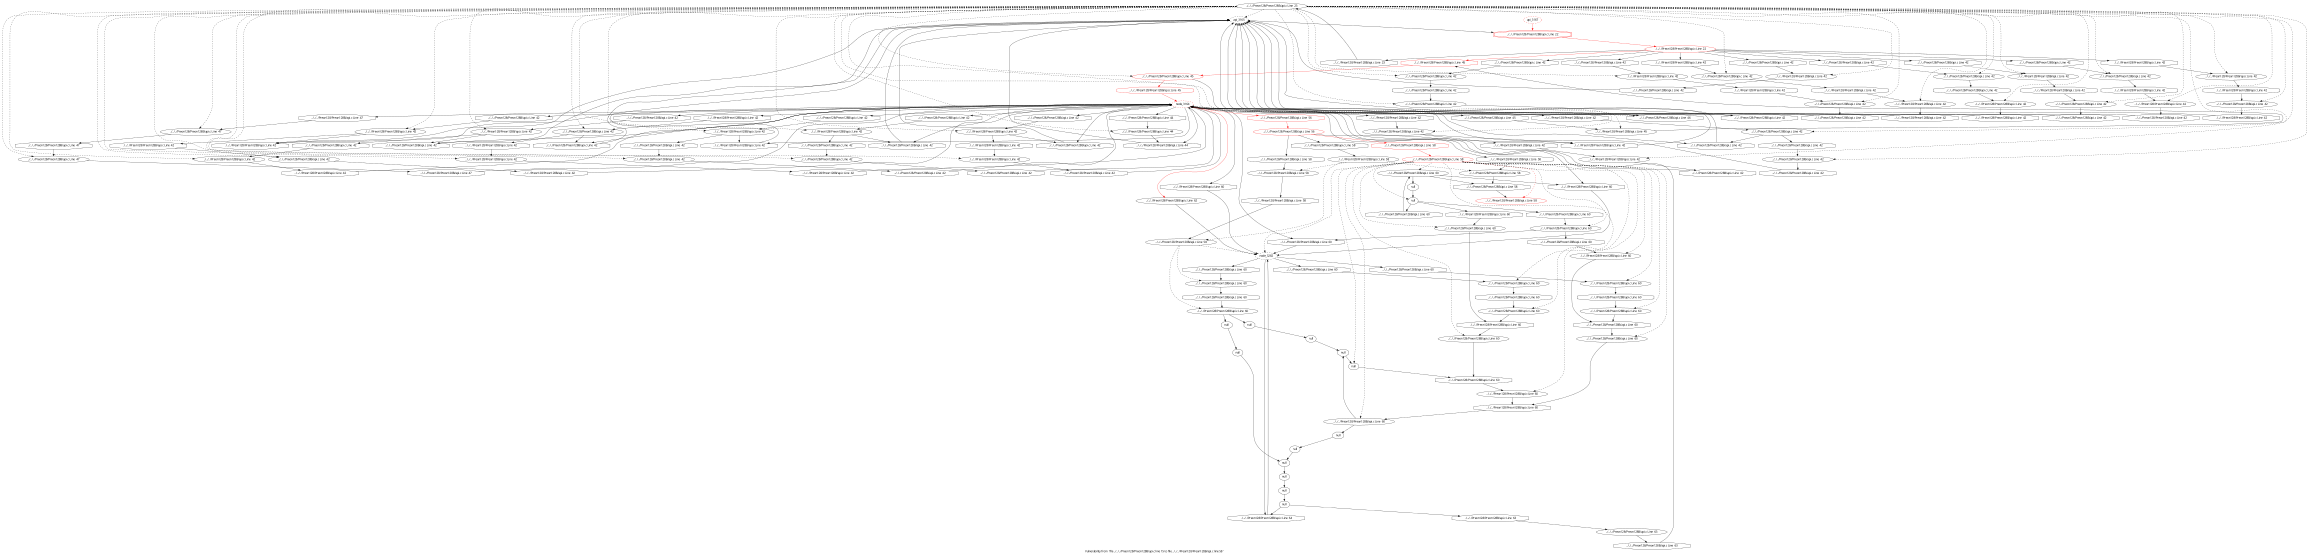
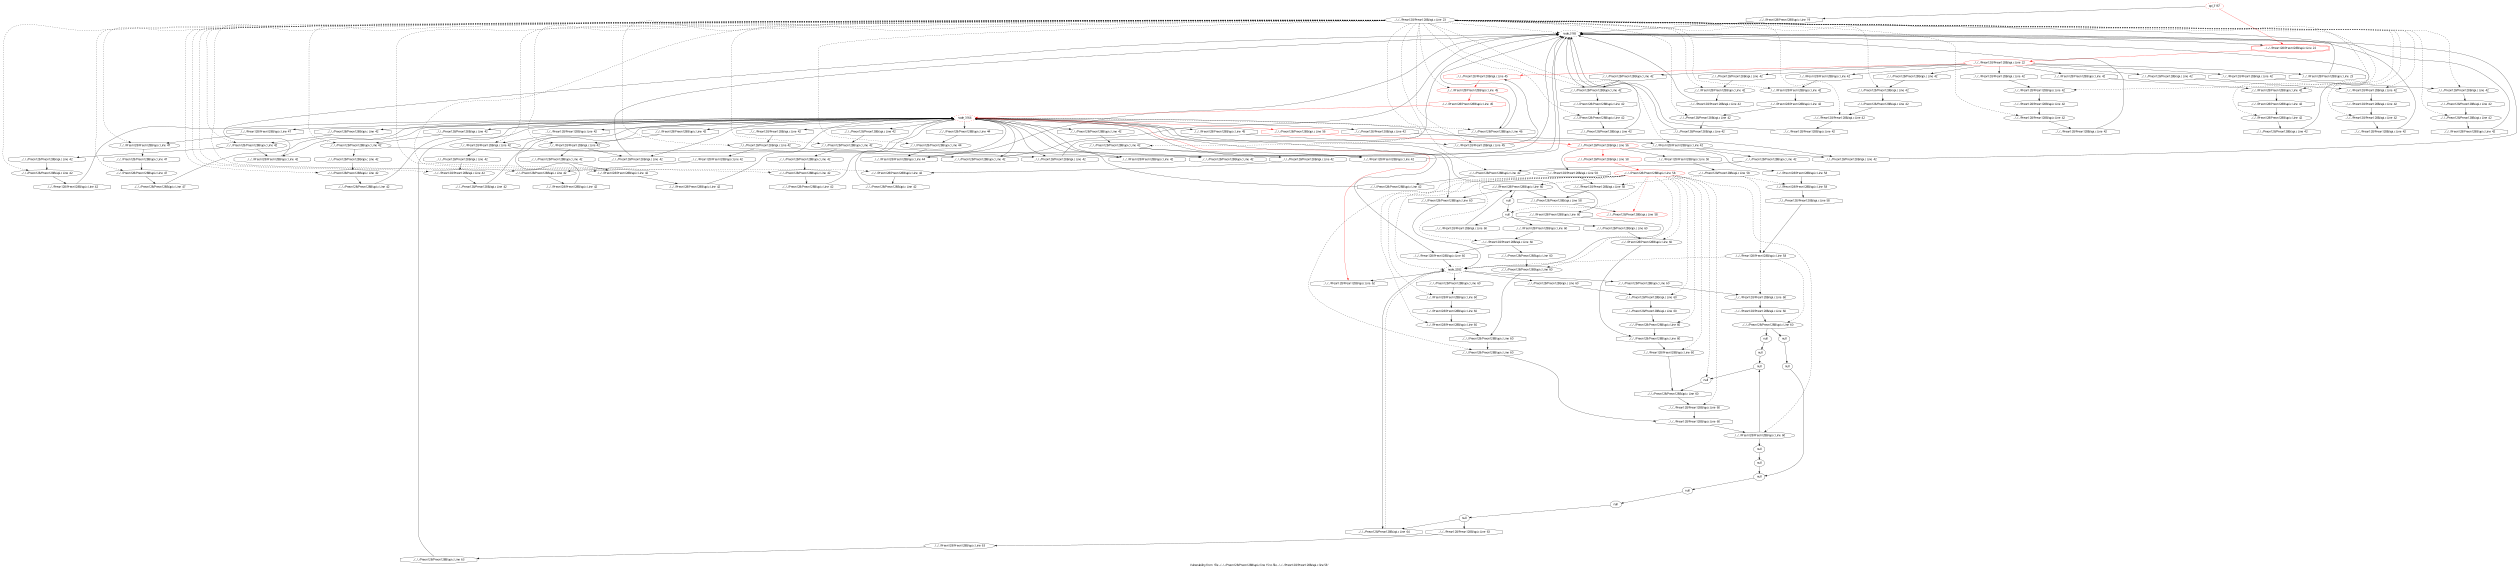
(1239, 20) -> (1569, 34)
none -> (1784, 20)
(1171, 201) -> (1349, 284)
(1213, 234) -> (1409, 276)
(1268, 388) -> (1386, 384)
